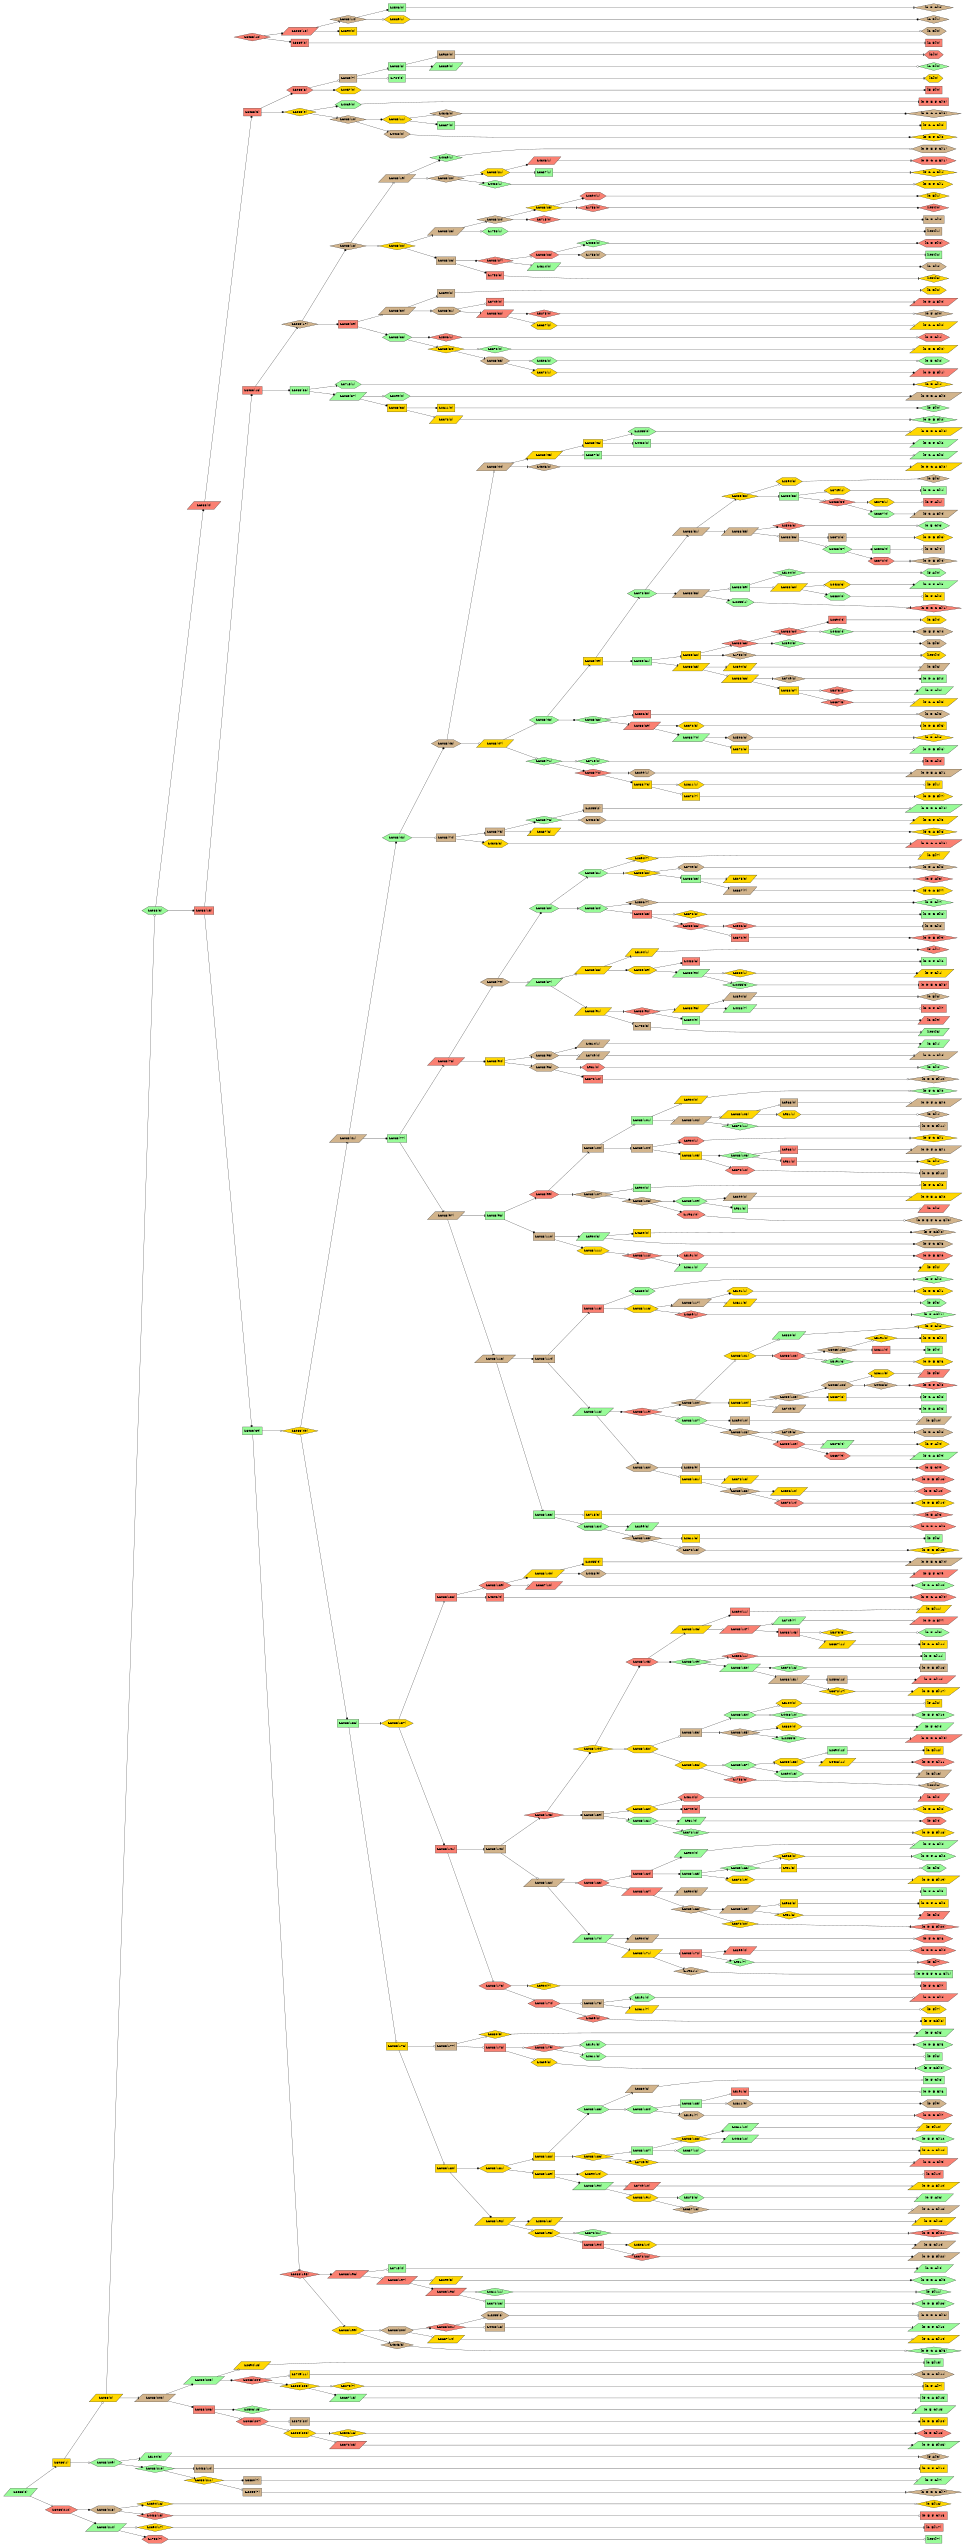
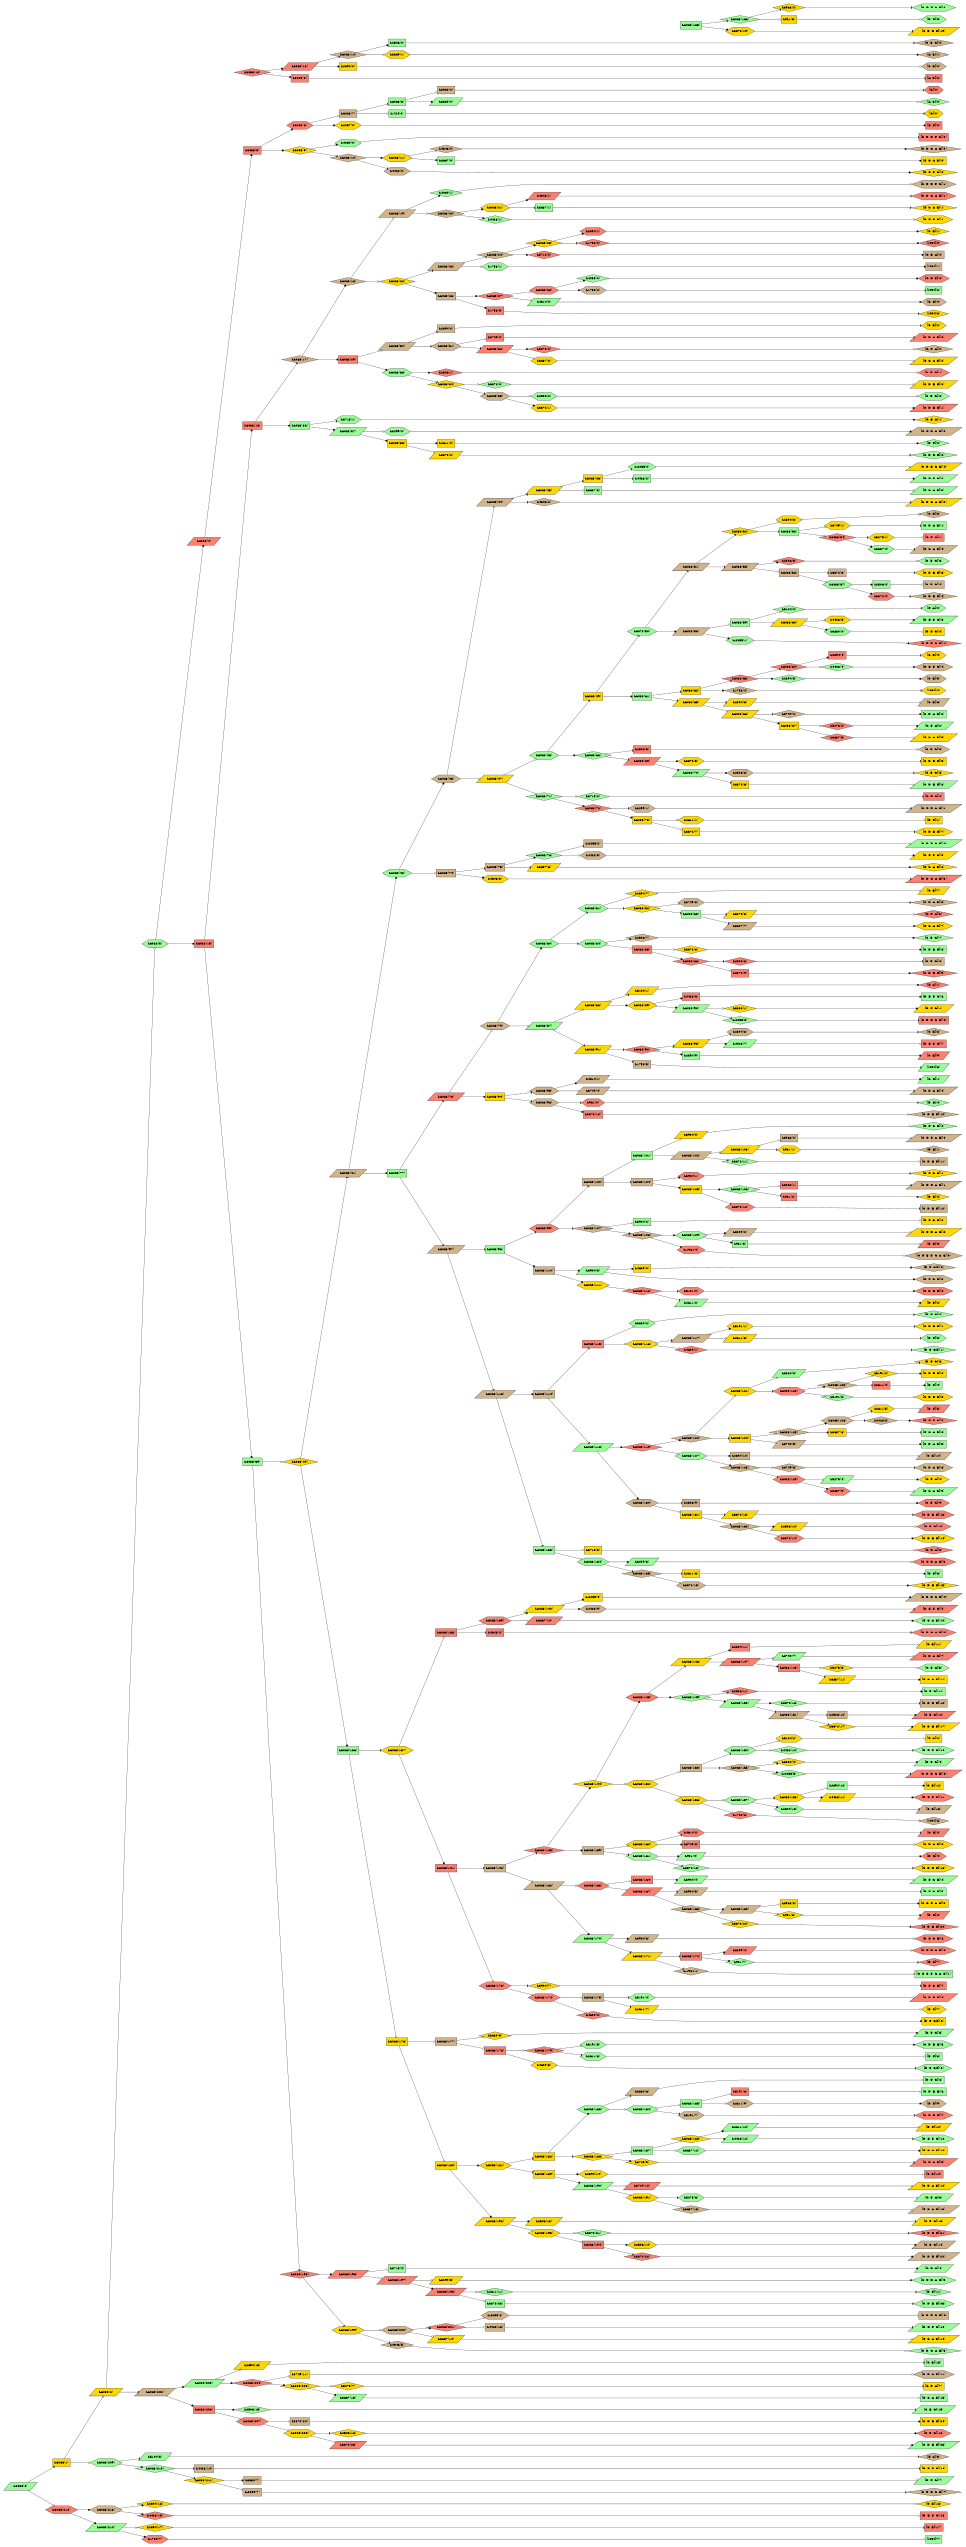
(740, 997) -> (740, 1032)
(789, 1727) -> (789, 1762)
(666, 1874) -> none
